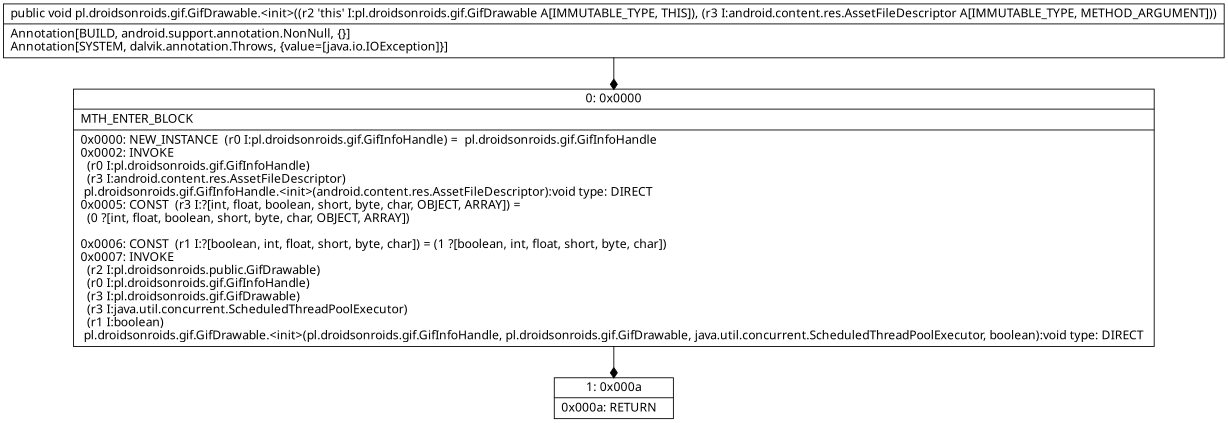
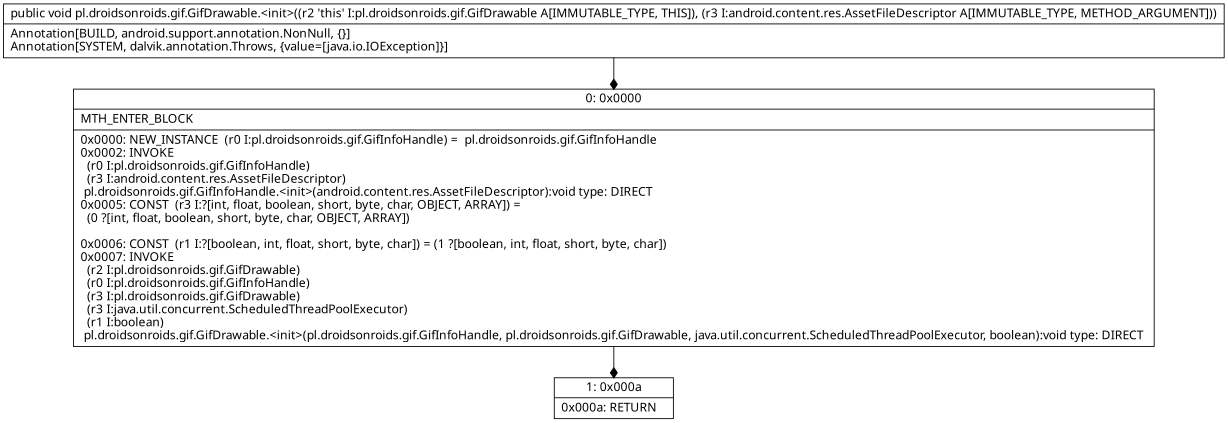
(201, 270) -> (190, 270)
